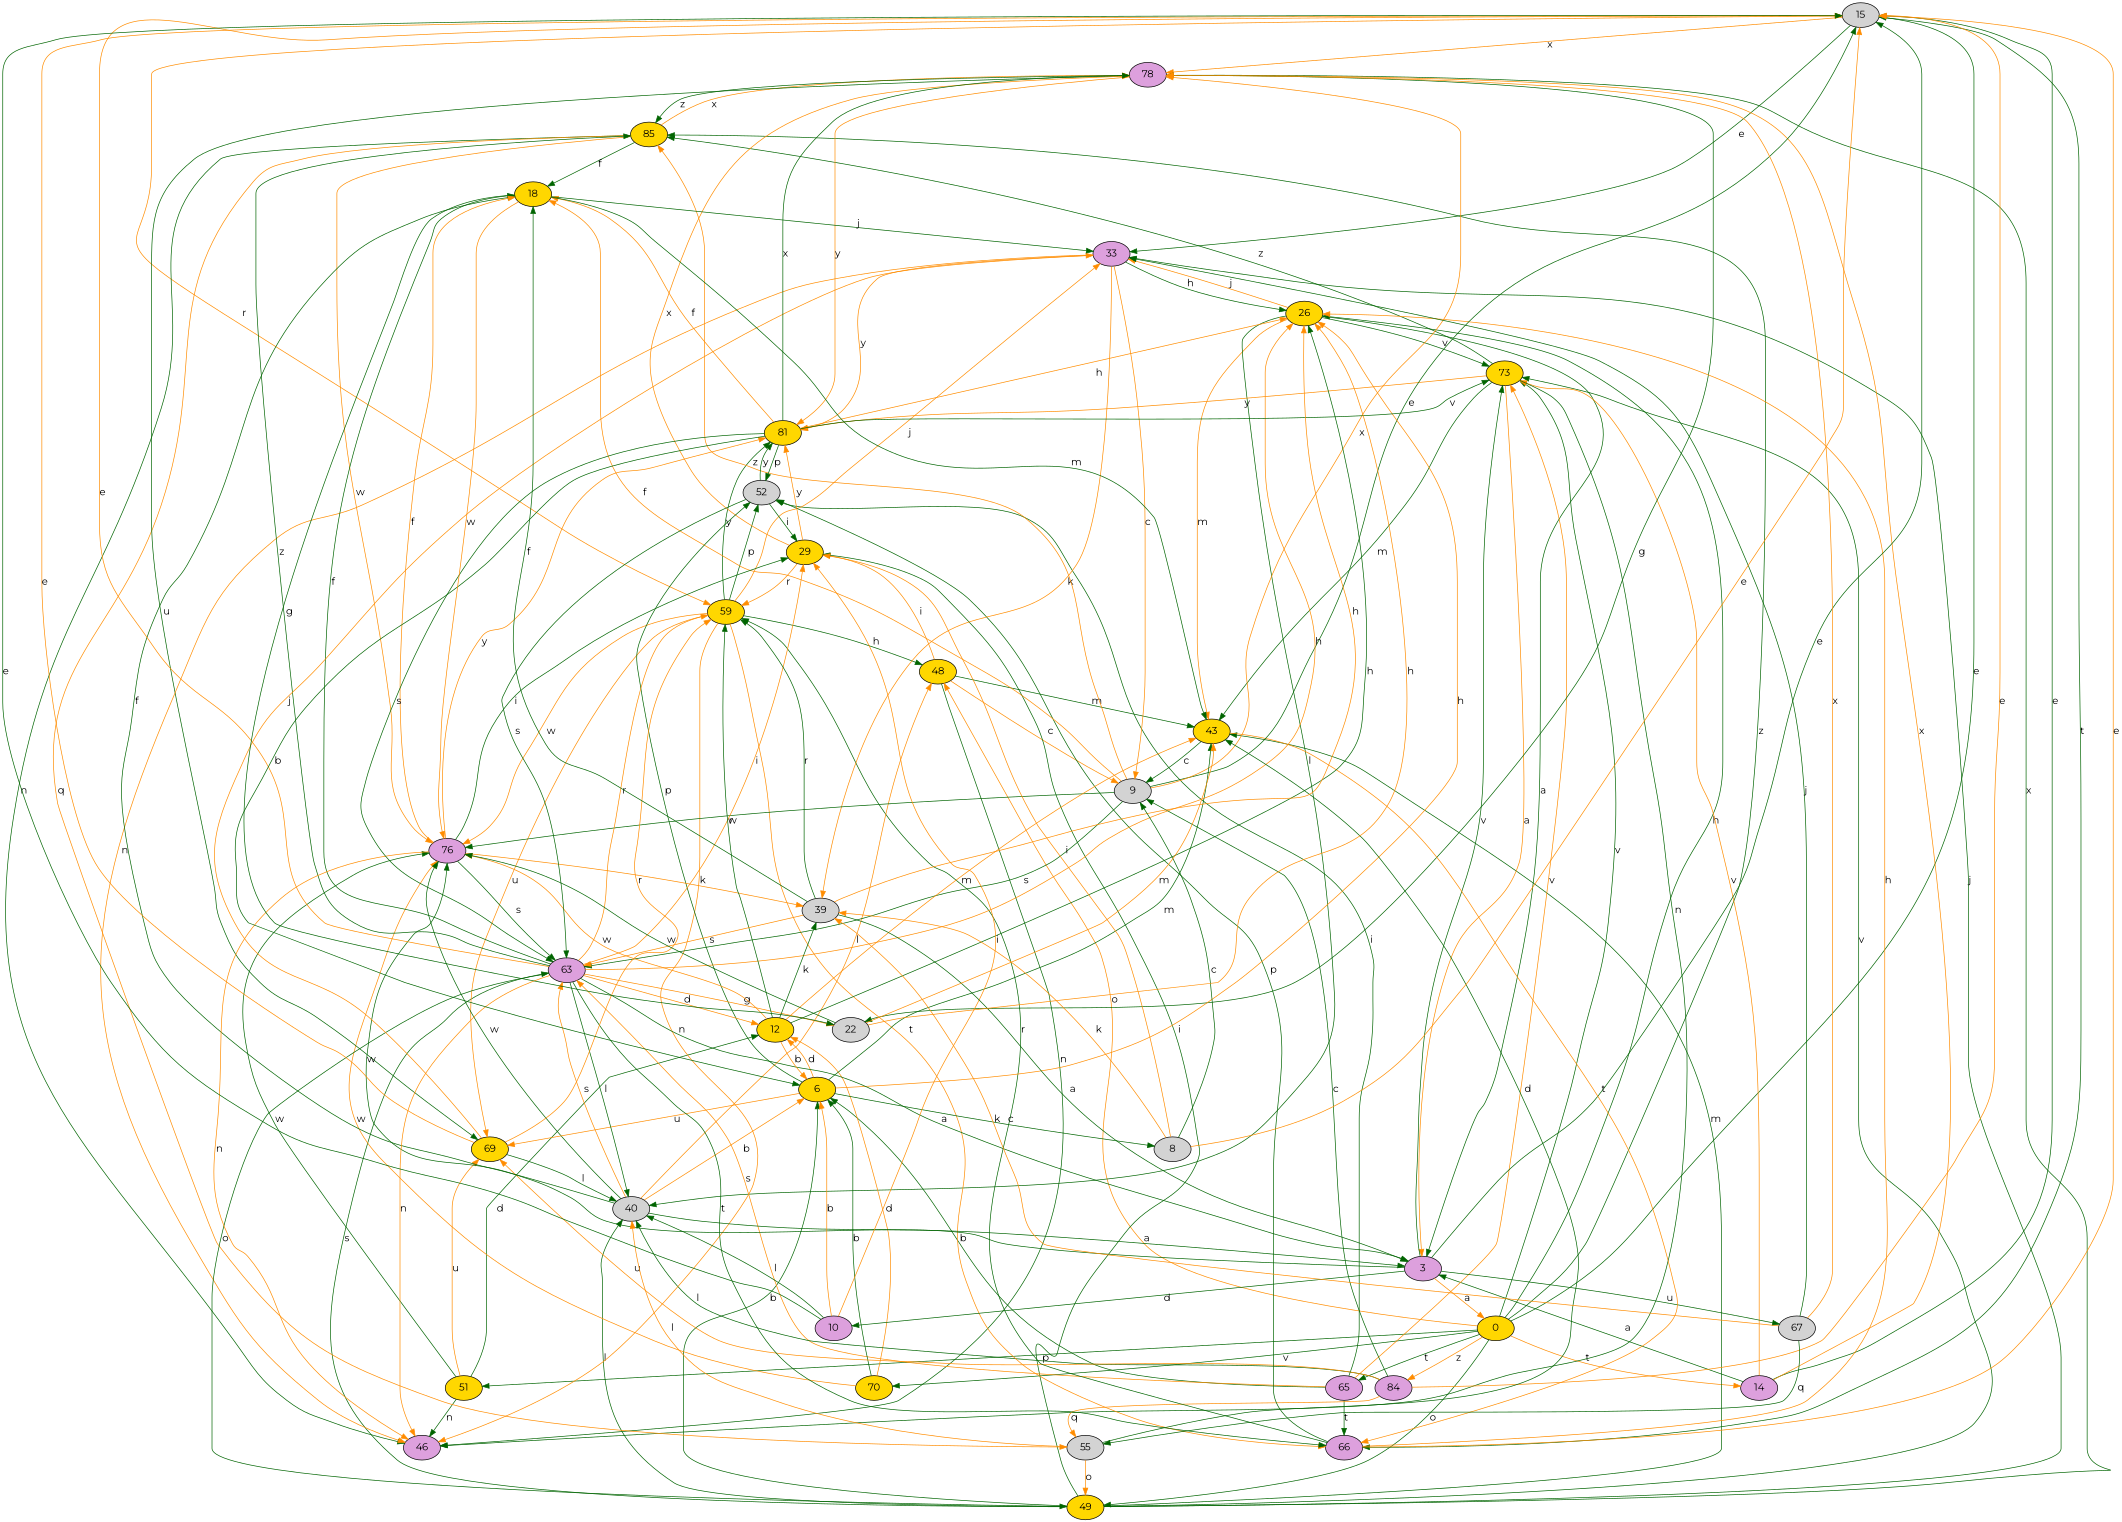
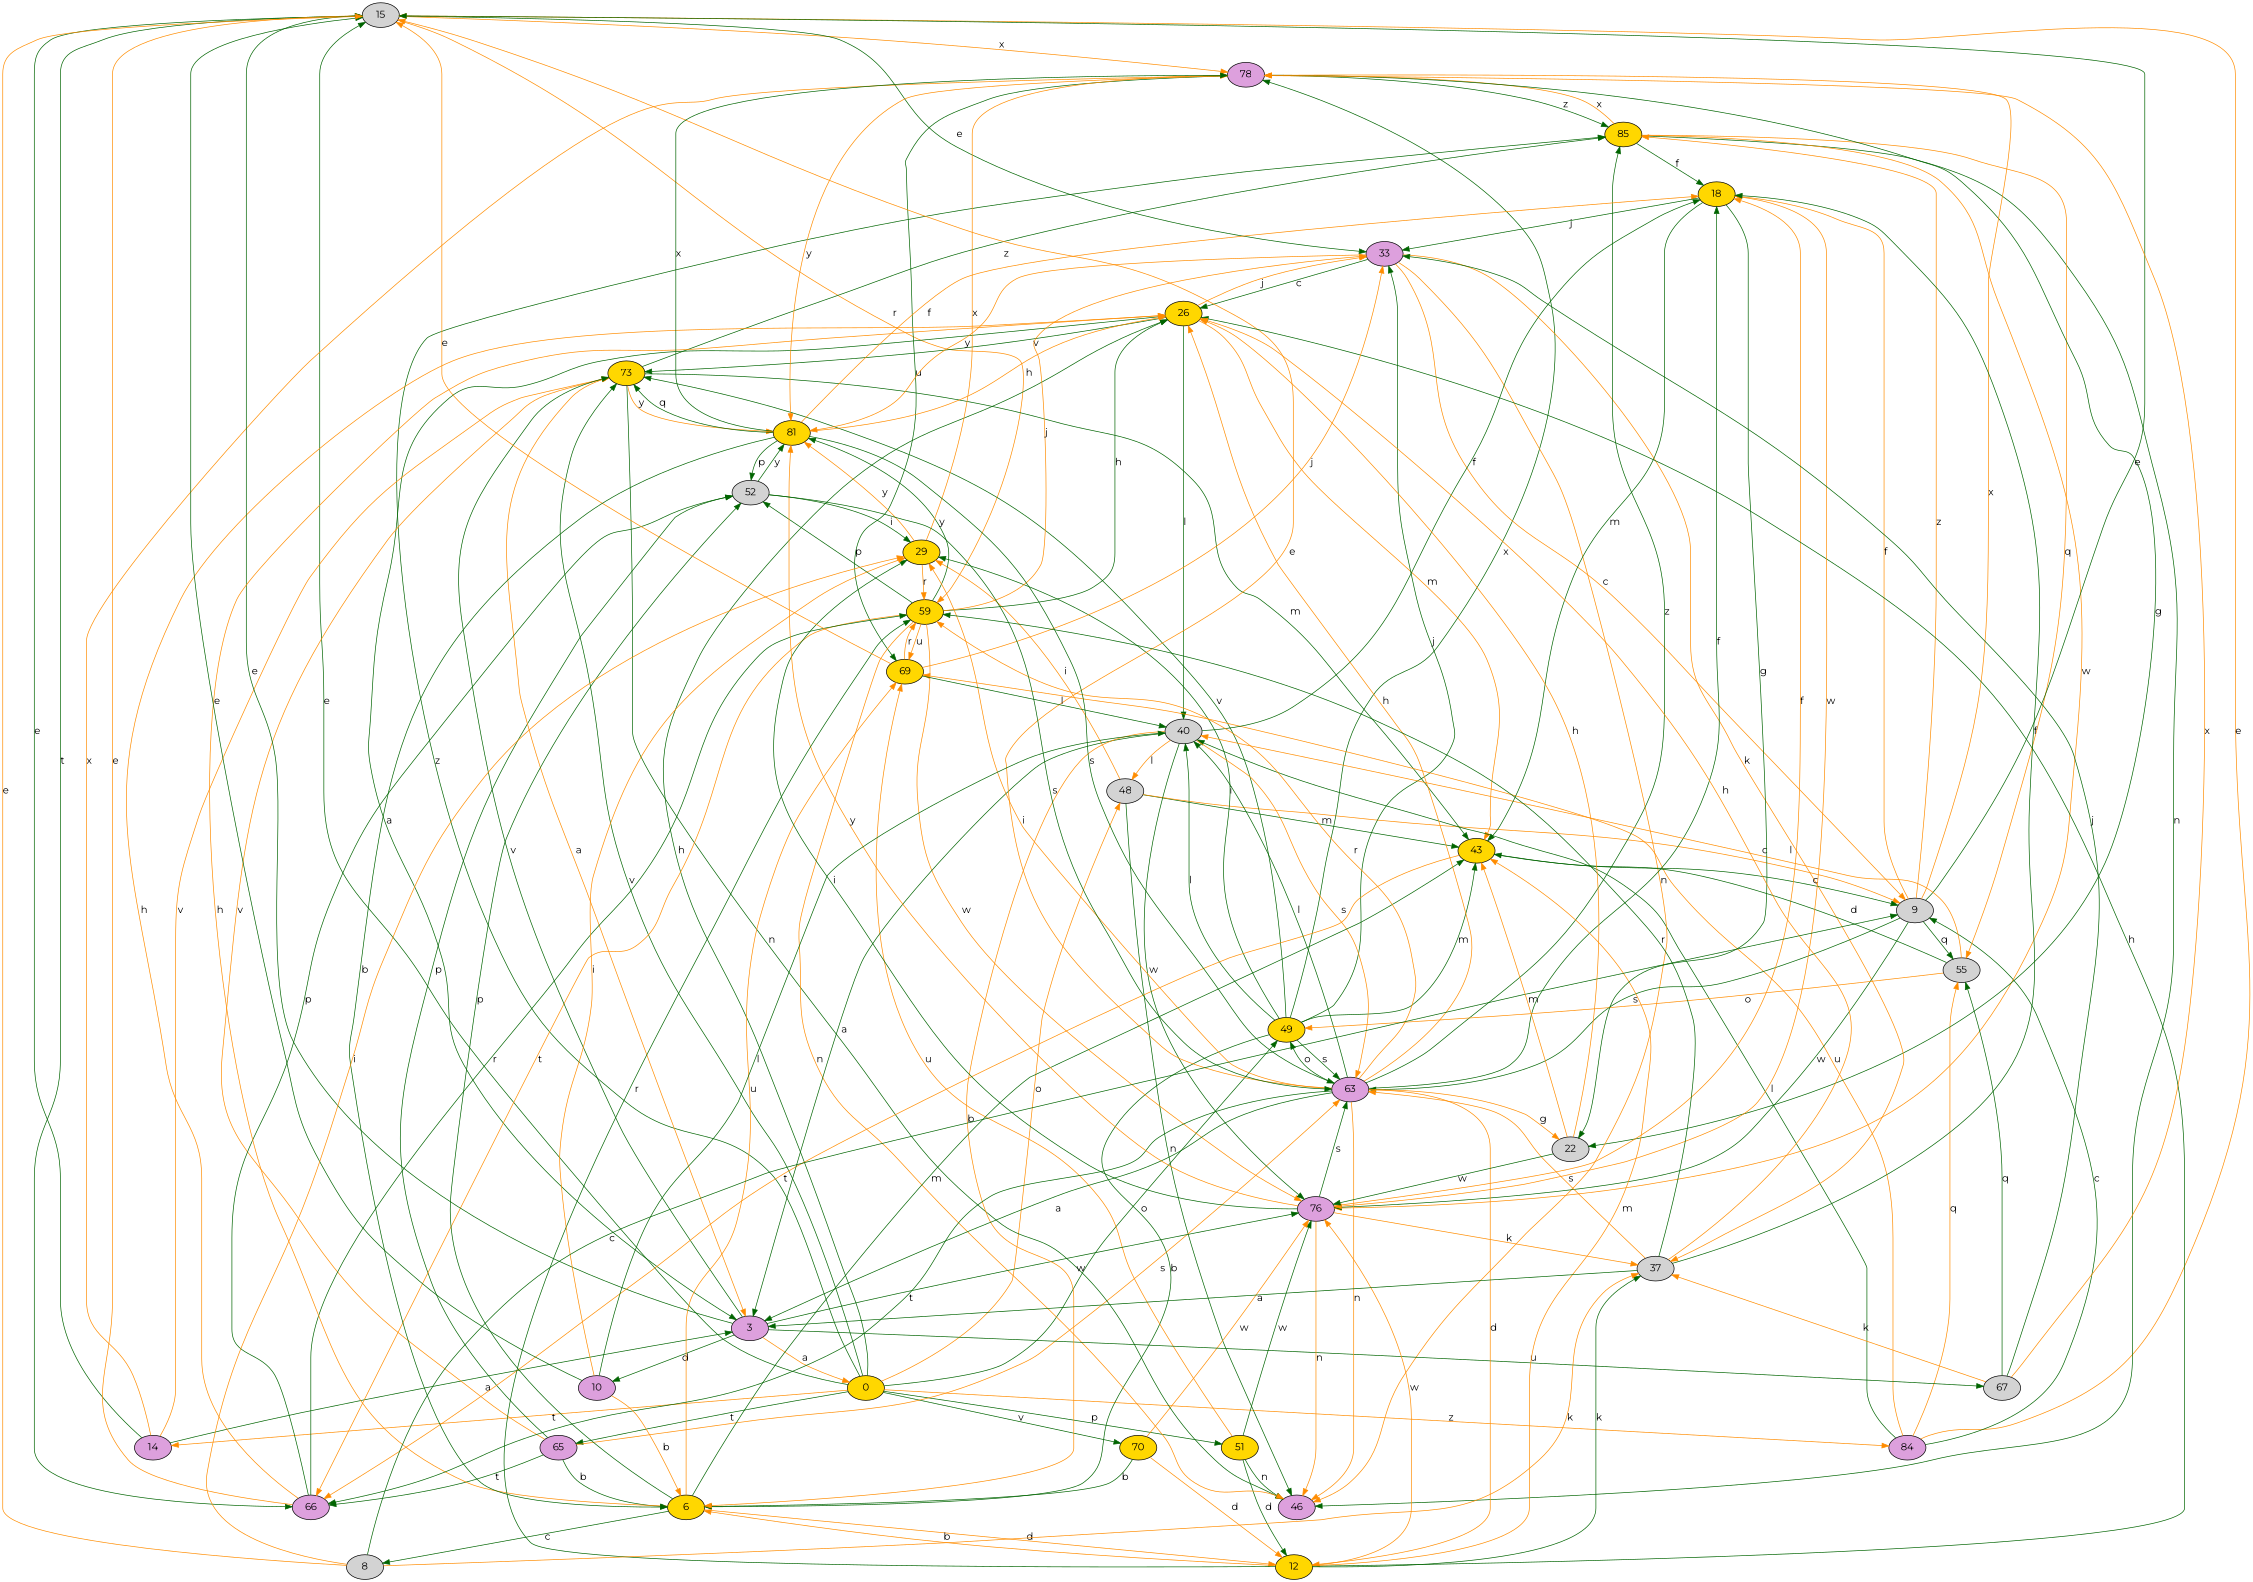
(1190, 284) -> (1299, 284)
(1452, 403) -> (663, 403)
(831, 634) -> (1115, 525)
(938, 672) -> (1125, 791)
(821, 910) -> (1656, 1269)
none -> (1936, 937)
(1372, 940) -> (438, 970)
